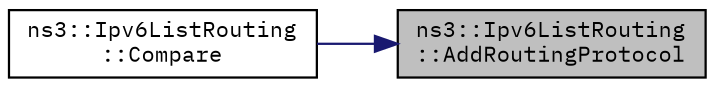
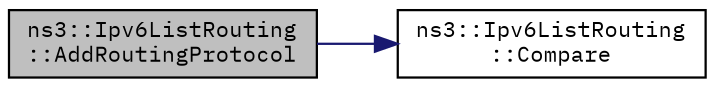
(346, 44) -> (346, 44)
